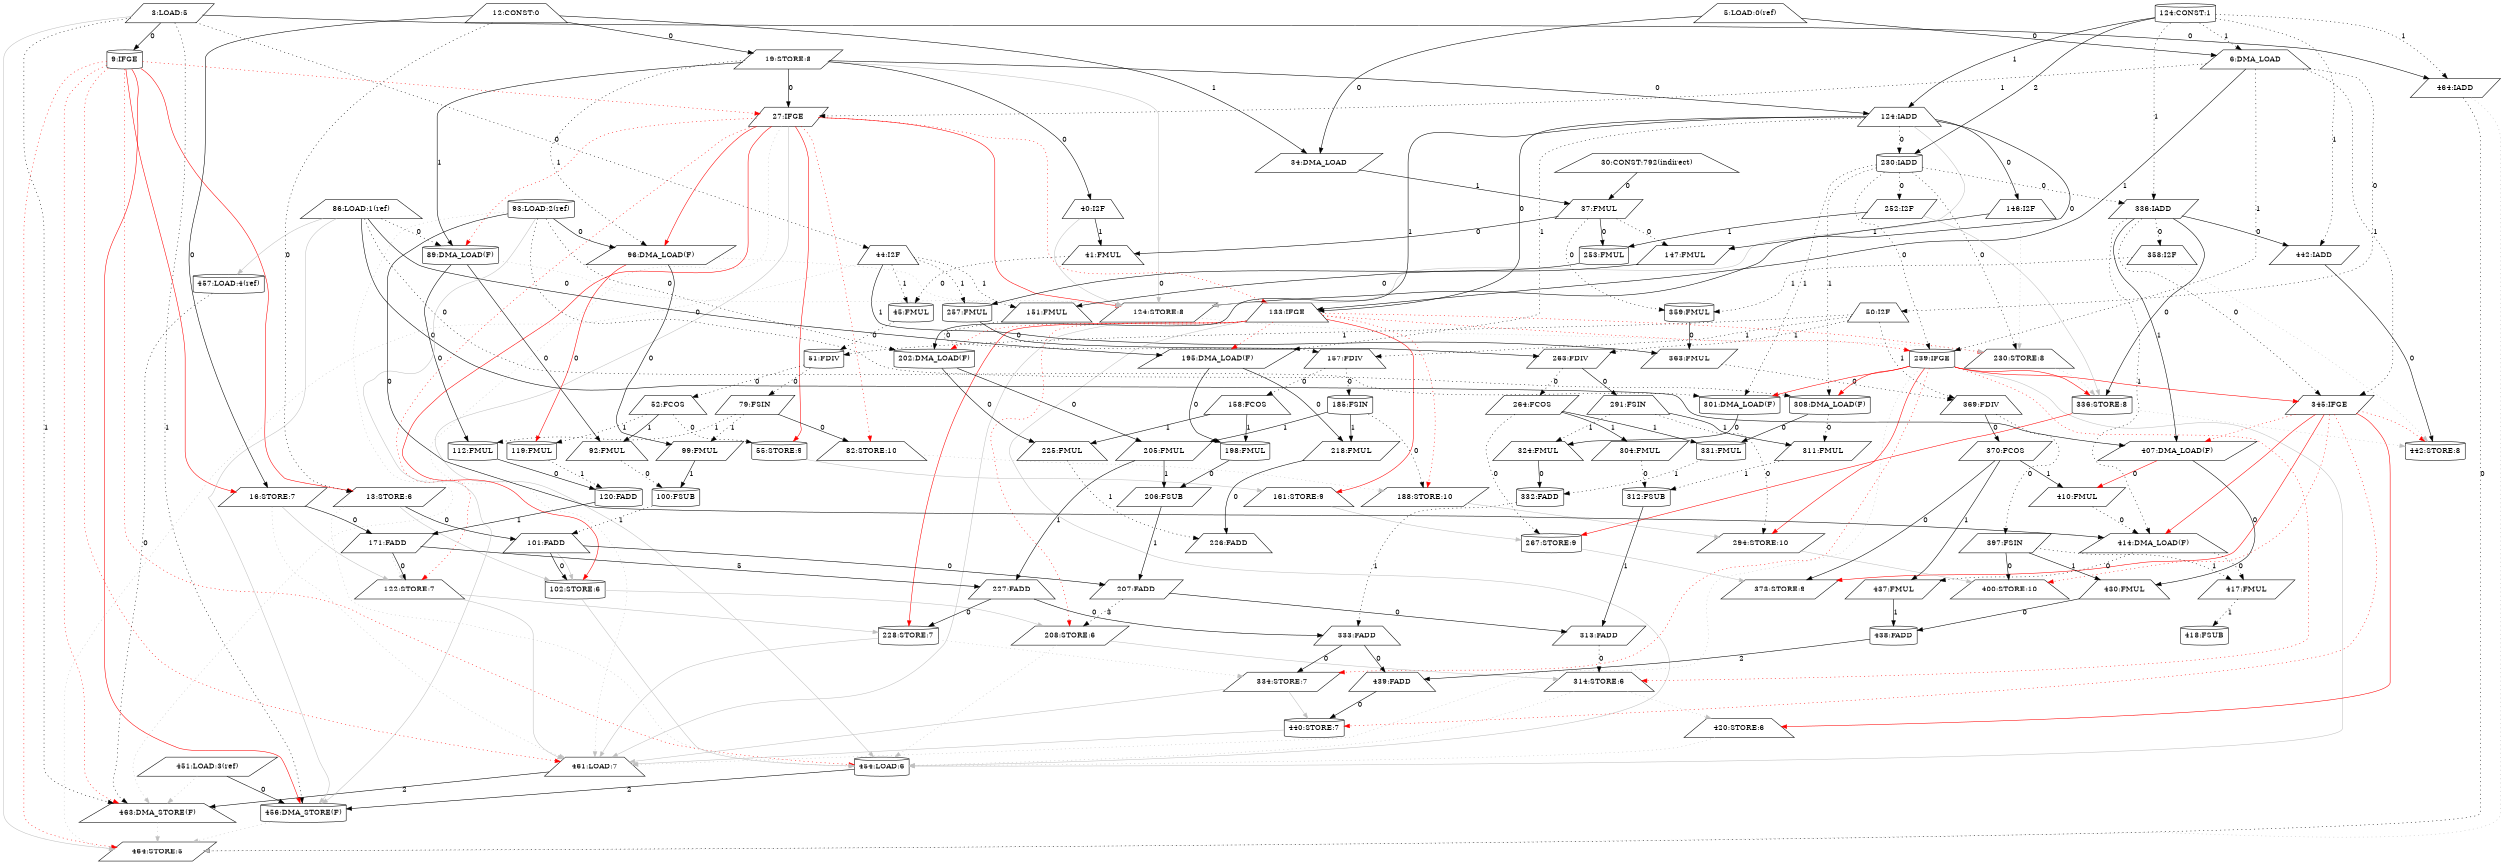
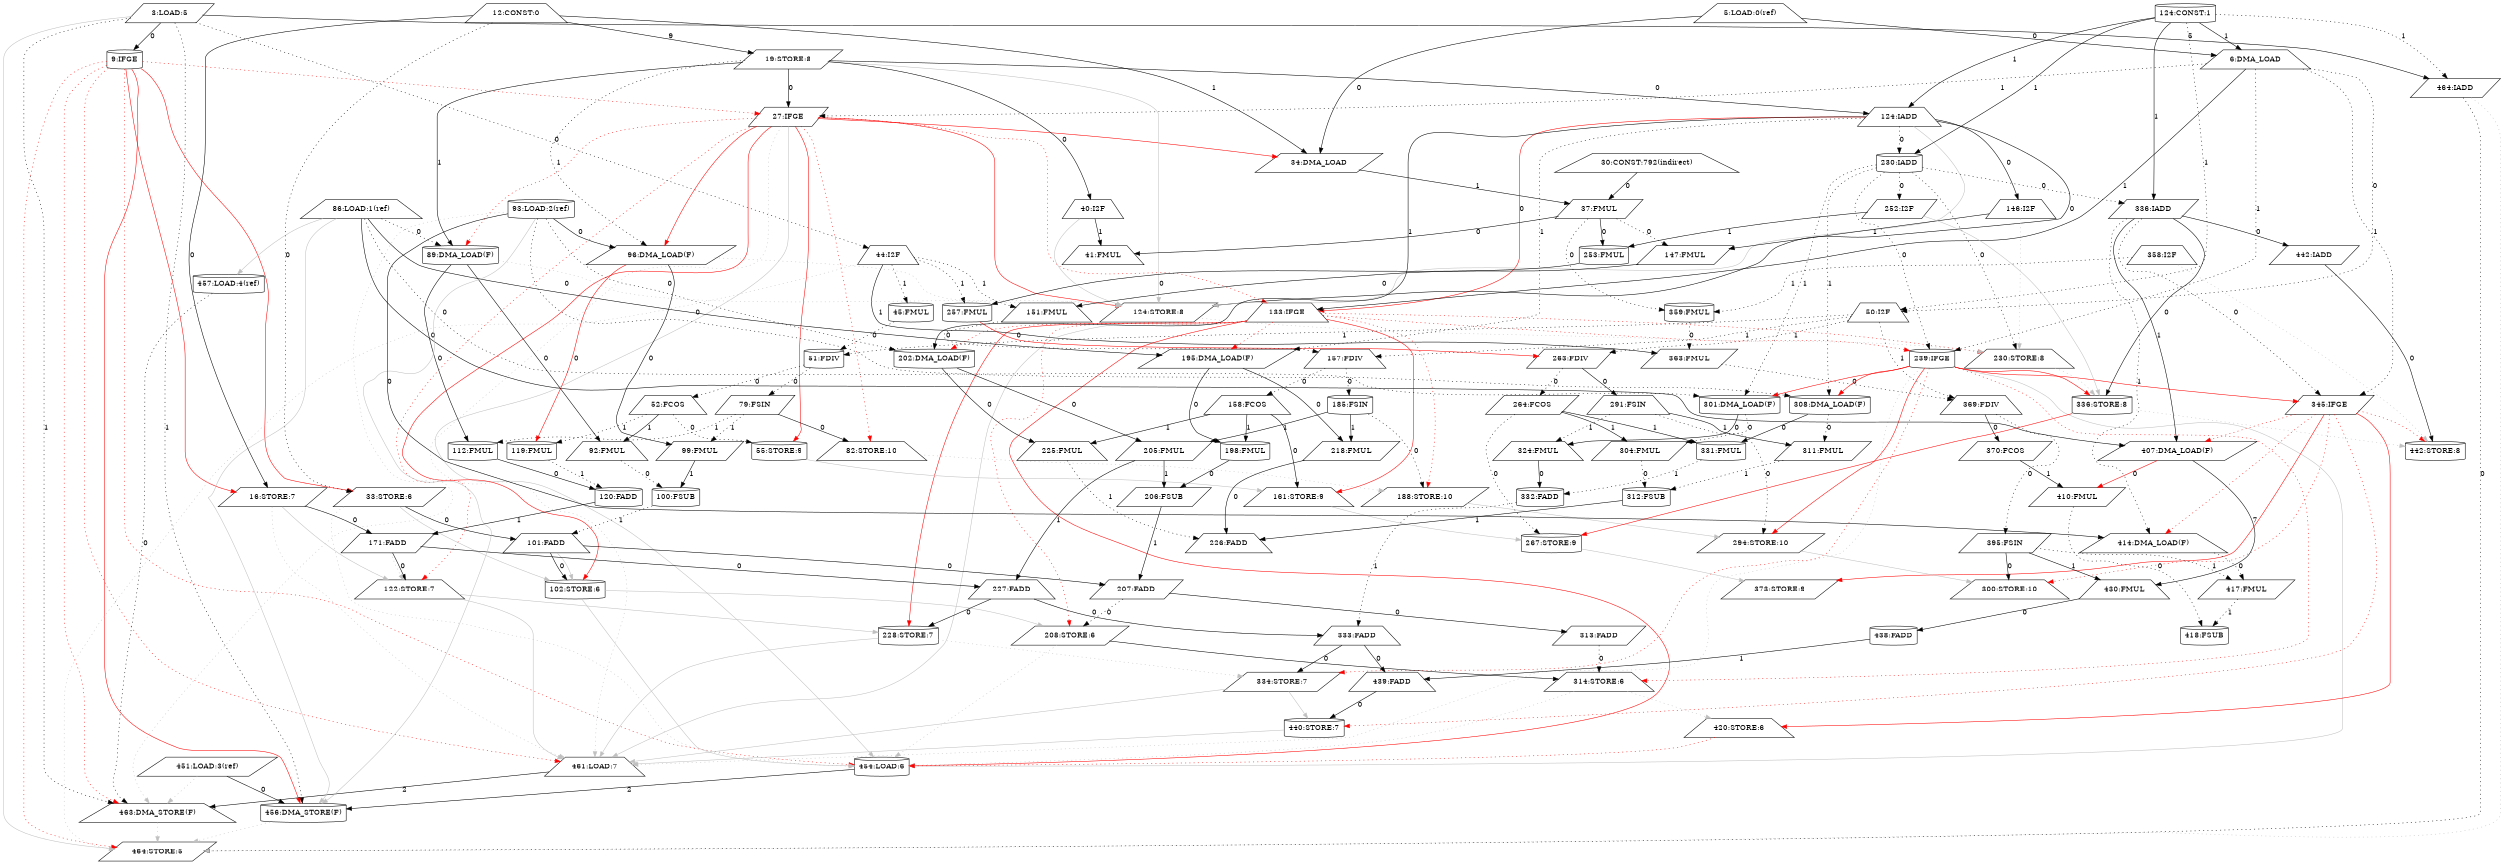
(2218, 35) -> (2218, 35)
(671, 36) -> (671, 36)
(2191, 36) -> (2191, 36)
(2036, 88) -> (2036, 88)
(2334, 91) -> (2175, 273)
(2154, 106) -> (2154, 106)
none -> (1034, 131)
(1521, 149) -> (1521, 149)
(2157, 229) -> none
(988, 263) -> none
(1689, 333) -> (1689, 333)
(1338, 349) -> (1338, 349)
none -> (1746, 432)
none -> (1290, 445)
(2243, 473) -> (2243, 473)
(389, 497) -> (389, 497)
(2113, 519) -> (2115, 563)
(2255, 520) -> (2255, 520)
(1904, 530) -> none
(2005, 543) -> (2005, 543)
(1624, 564) -> (1444, 520)
(740, 566) -> (740, 566)
(1894, 589) -> none
(2010, 589) -> (2010, 589)
(1584, 596) -> (1584, 596)
(1109, 613) -> (1109, 613)
(1742, 659) -> (1742, 659)
(1331, 664) -> (1331, 664)
(1316, 761) -> (1316, 761)
